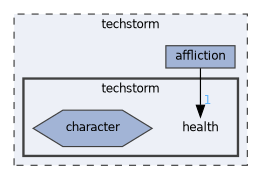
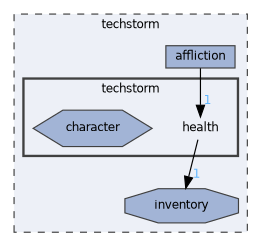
none -> (182, 206)
